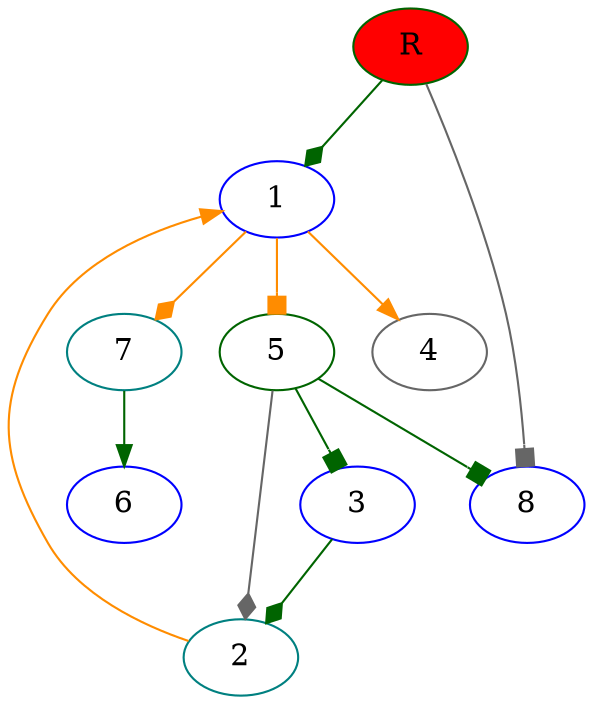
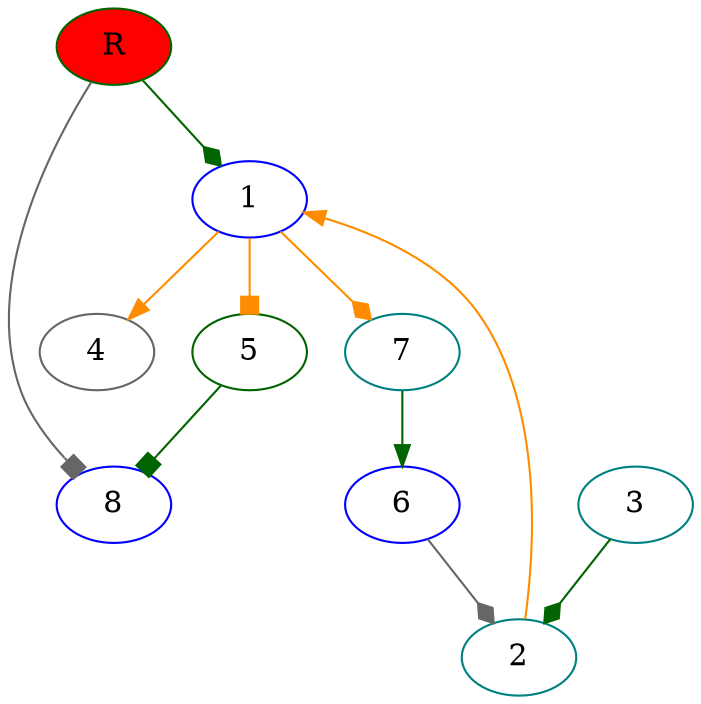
(312, 419) -> none
(260, 492) -> (453, 571)
(358, 505) -> (636, 505)
